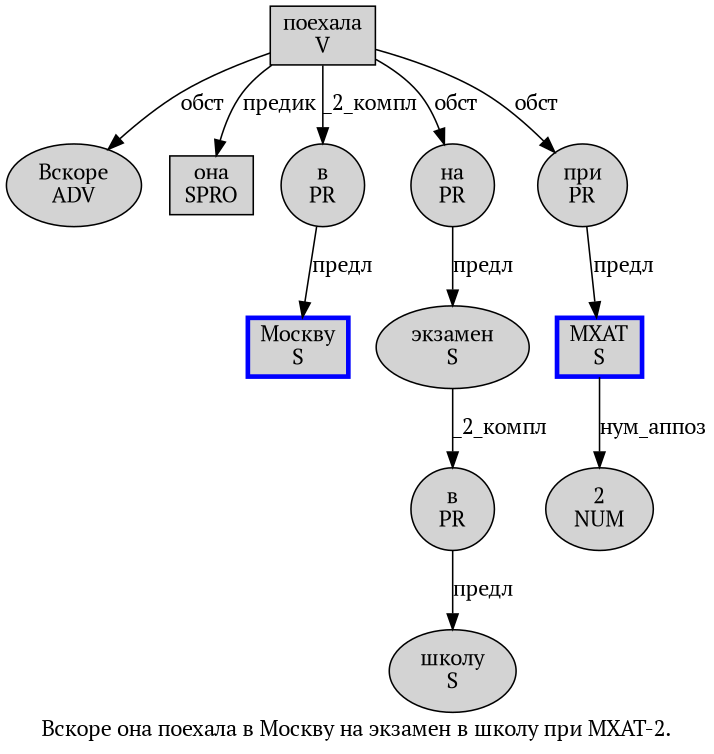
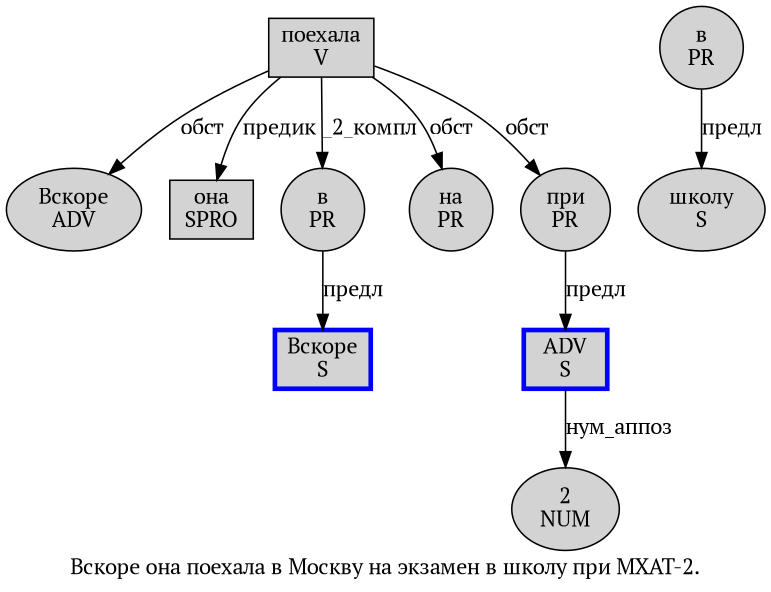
(298, 347) -> (323, 359)
(453, 347) -> none
(600, 347) -> (566, 359)
